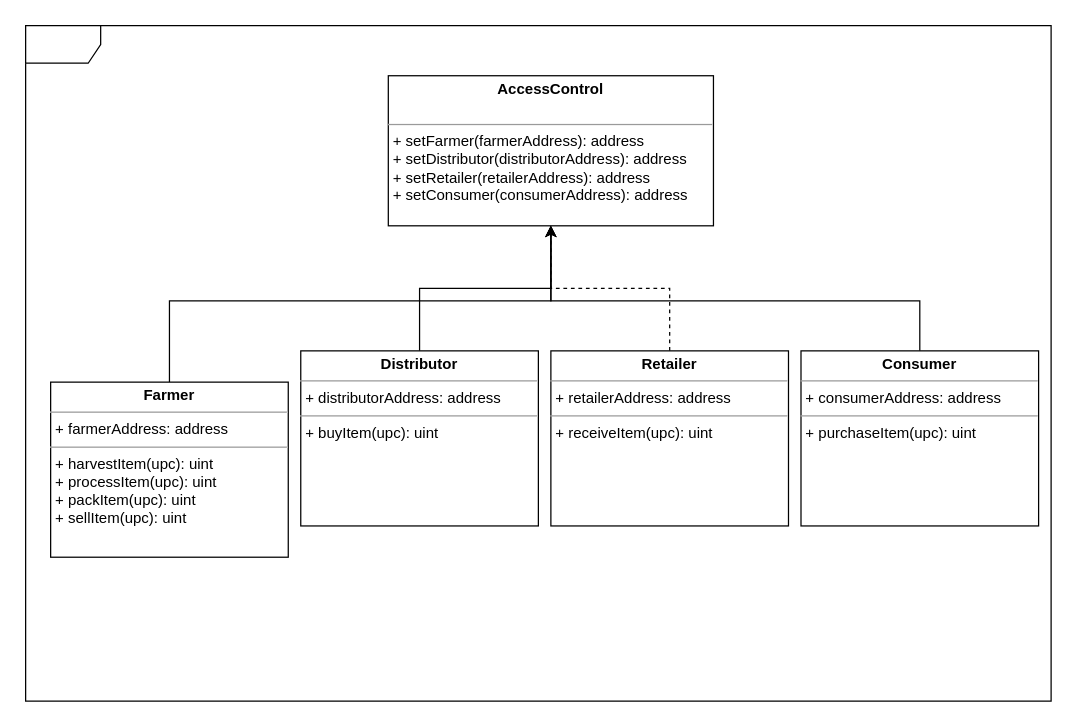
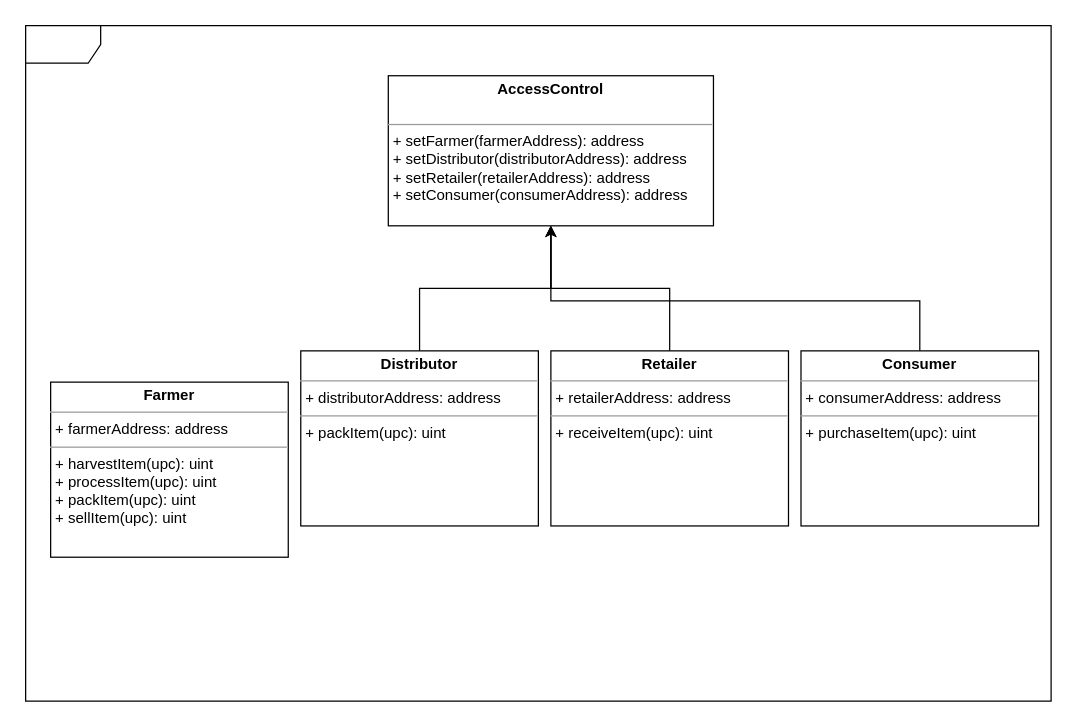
(640, 288) -> (640, 288)
(318, 301) -> none
(413, 378) -> (413, 378)
